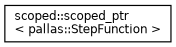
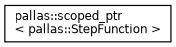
(88, 24) -> (88, 24)
